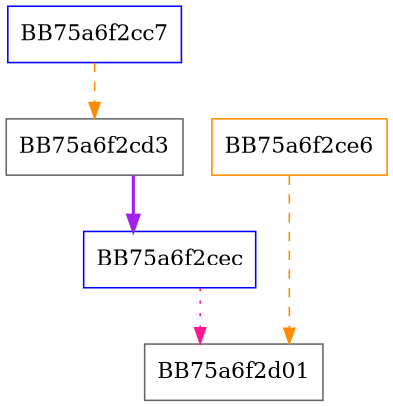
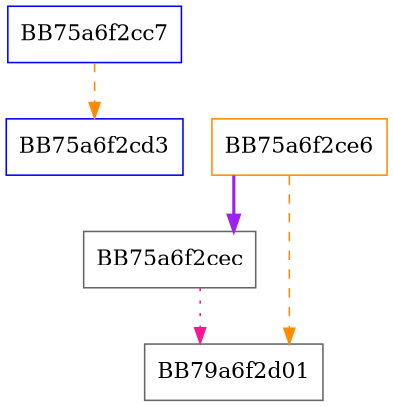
(95, 147) -> (95, 147)
(133, 195) -> (234, 195)
(170, 260) -> (170, 260)
(234, 372) -> (234, 372)
